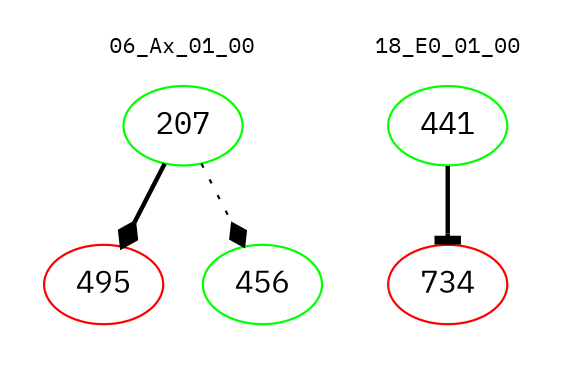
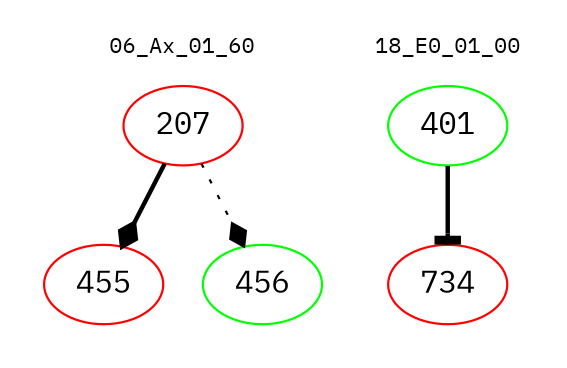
(183, 47) -> (183, 47)
(183, 126) -> (183, 126)
(448, 126) -> (448, 126)
(104, 285) -> (104, 285)
